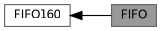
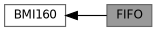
(37, 16) -> (35, 16)
